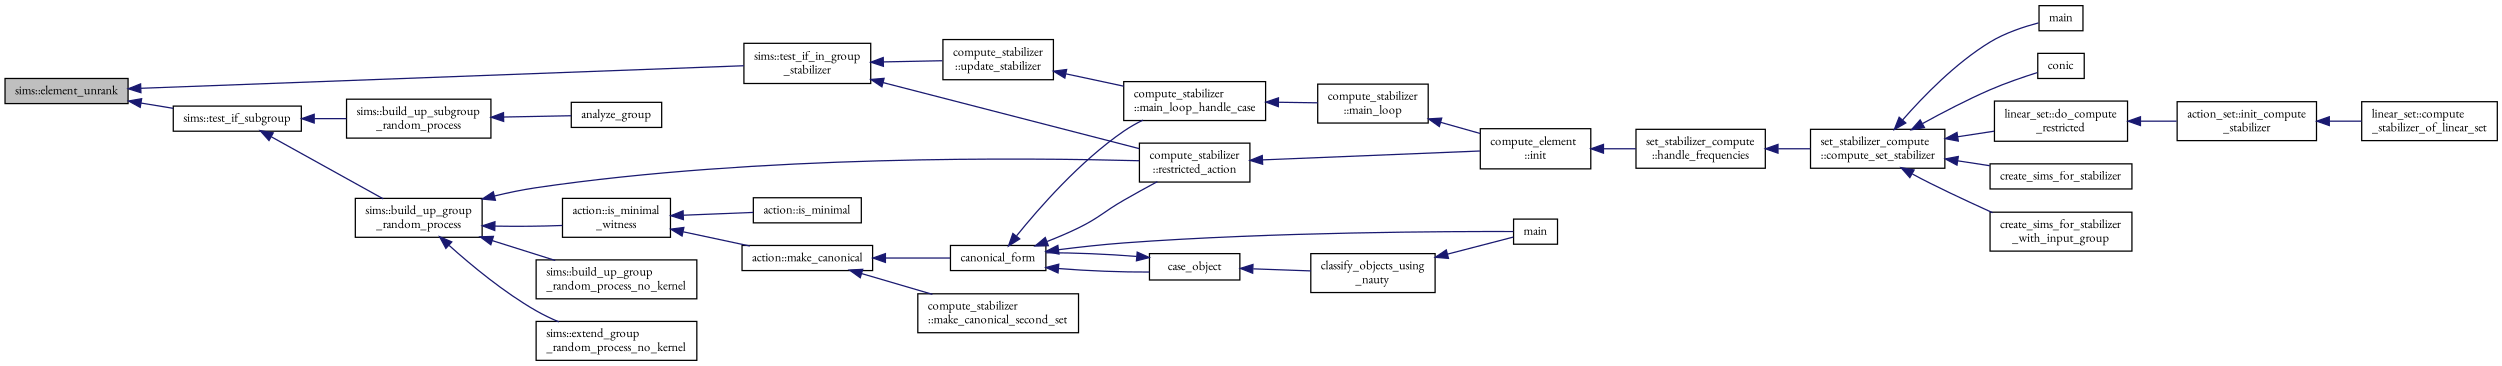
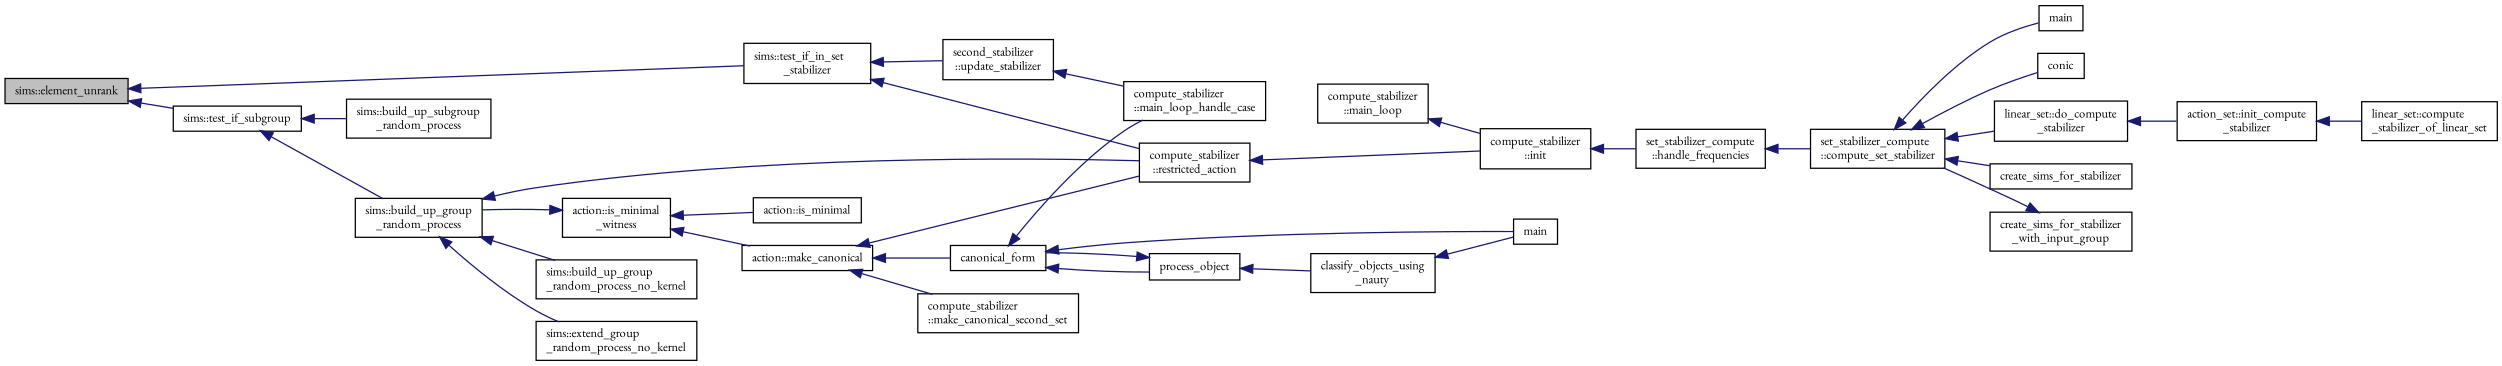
(998, 60) -> (998, 60)
(807, 63) -> (807, 63)
(1298, 103) -> none
(616, 115) -> none
(2061, 121) -> (2061, 121)
(1536, 149) -> (1536, 149)
(1952, 194) -> (1986, 187)
(1103, 213) -> (1004, 209)
(529, 226) -> (516, 209)
(1195, 267) -> (1195, 267)
